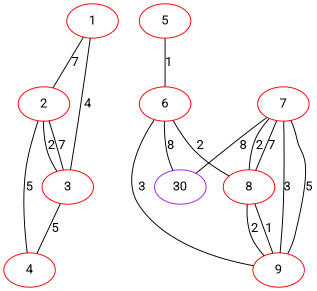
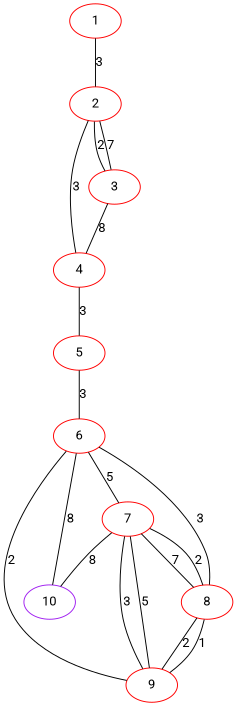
(75, 62) -> (99, 62)
(169, 62) -> (83, 395)
(81, 104) -> none
(200, 146) -> (200, 519)
(30, 187) -> (76, 187)
(142, 187) -> (12, 561)
(180, 187) -> (50, 602)
(55, 229) -> (102, 229)
none -> (79, 312)
none -> (104, 478)
